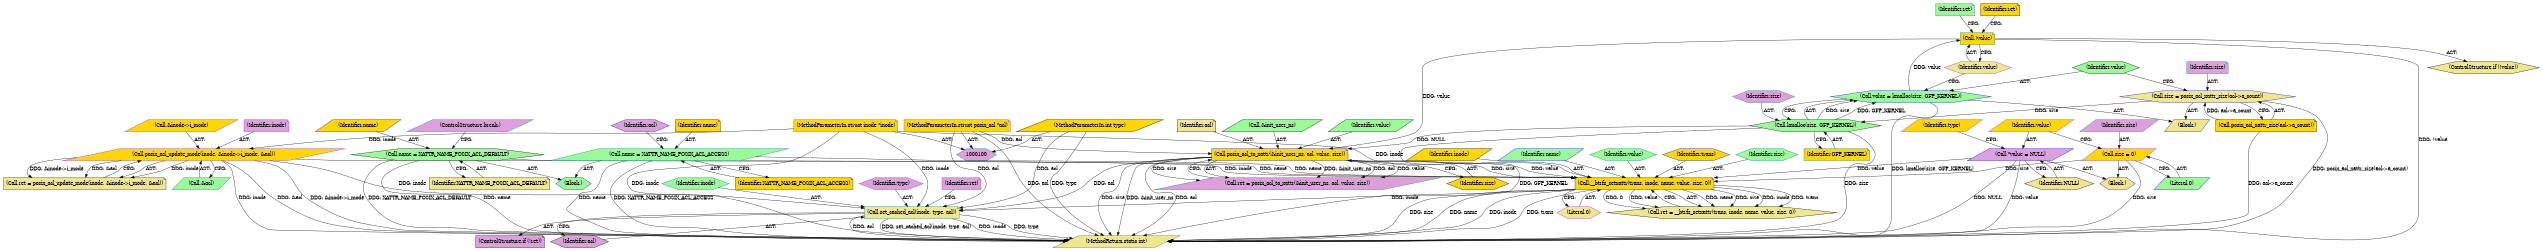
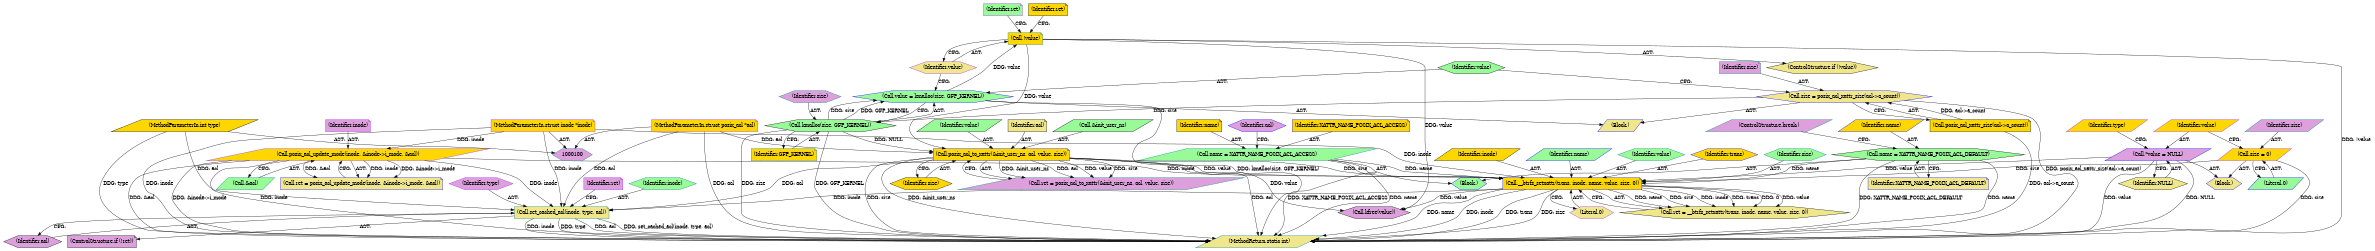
(182, 126) -> none
(730, 169) -> none
none -> (1374, 213)
